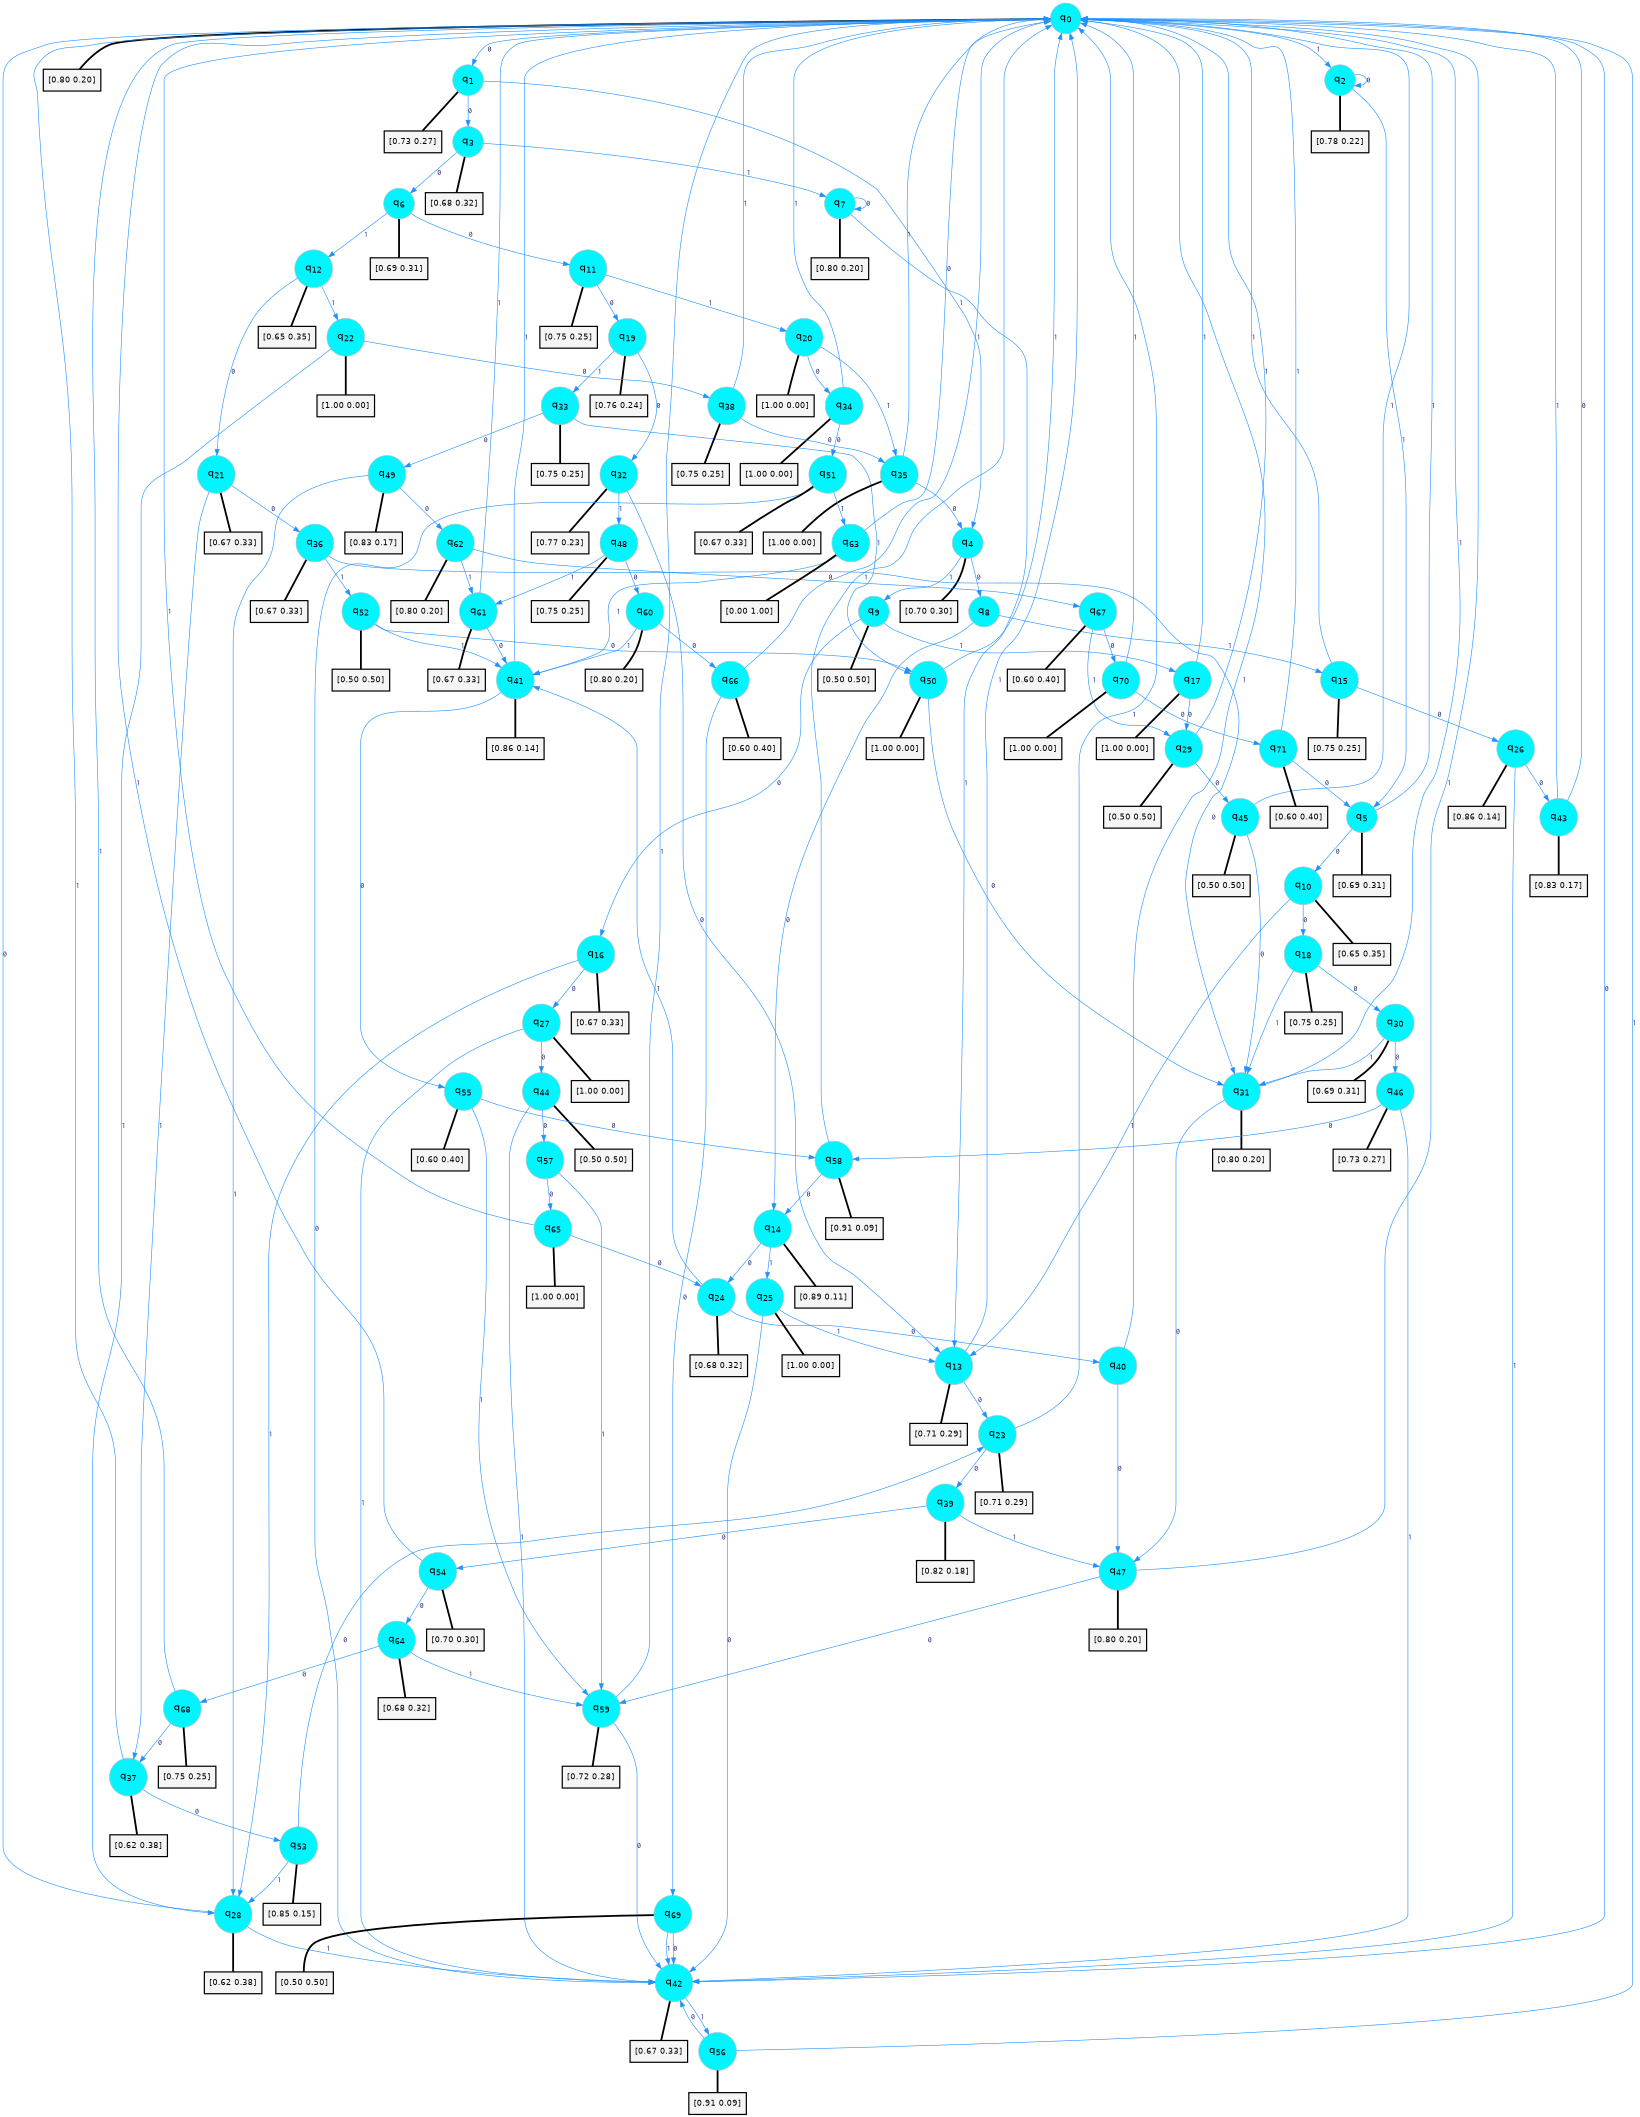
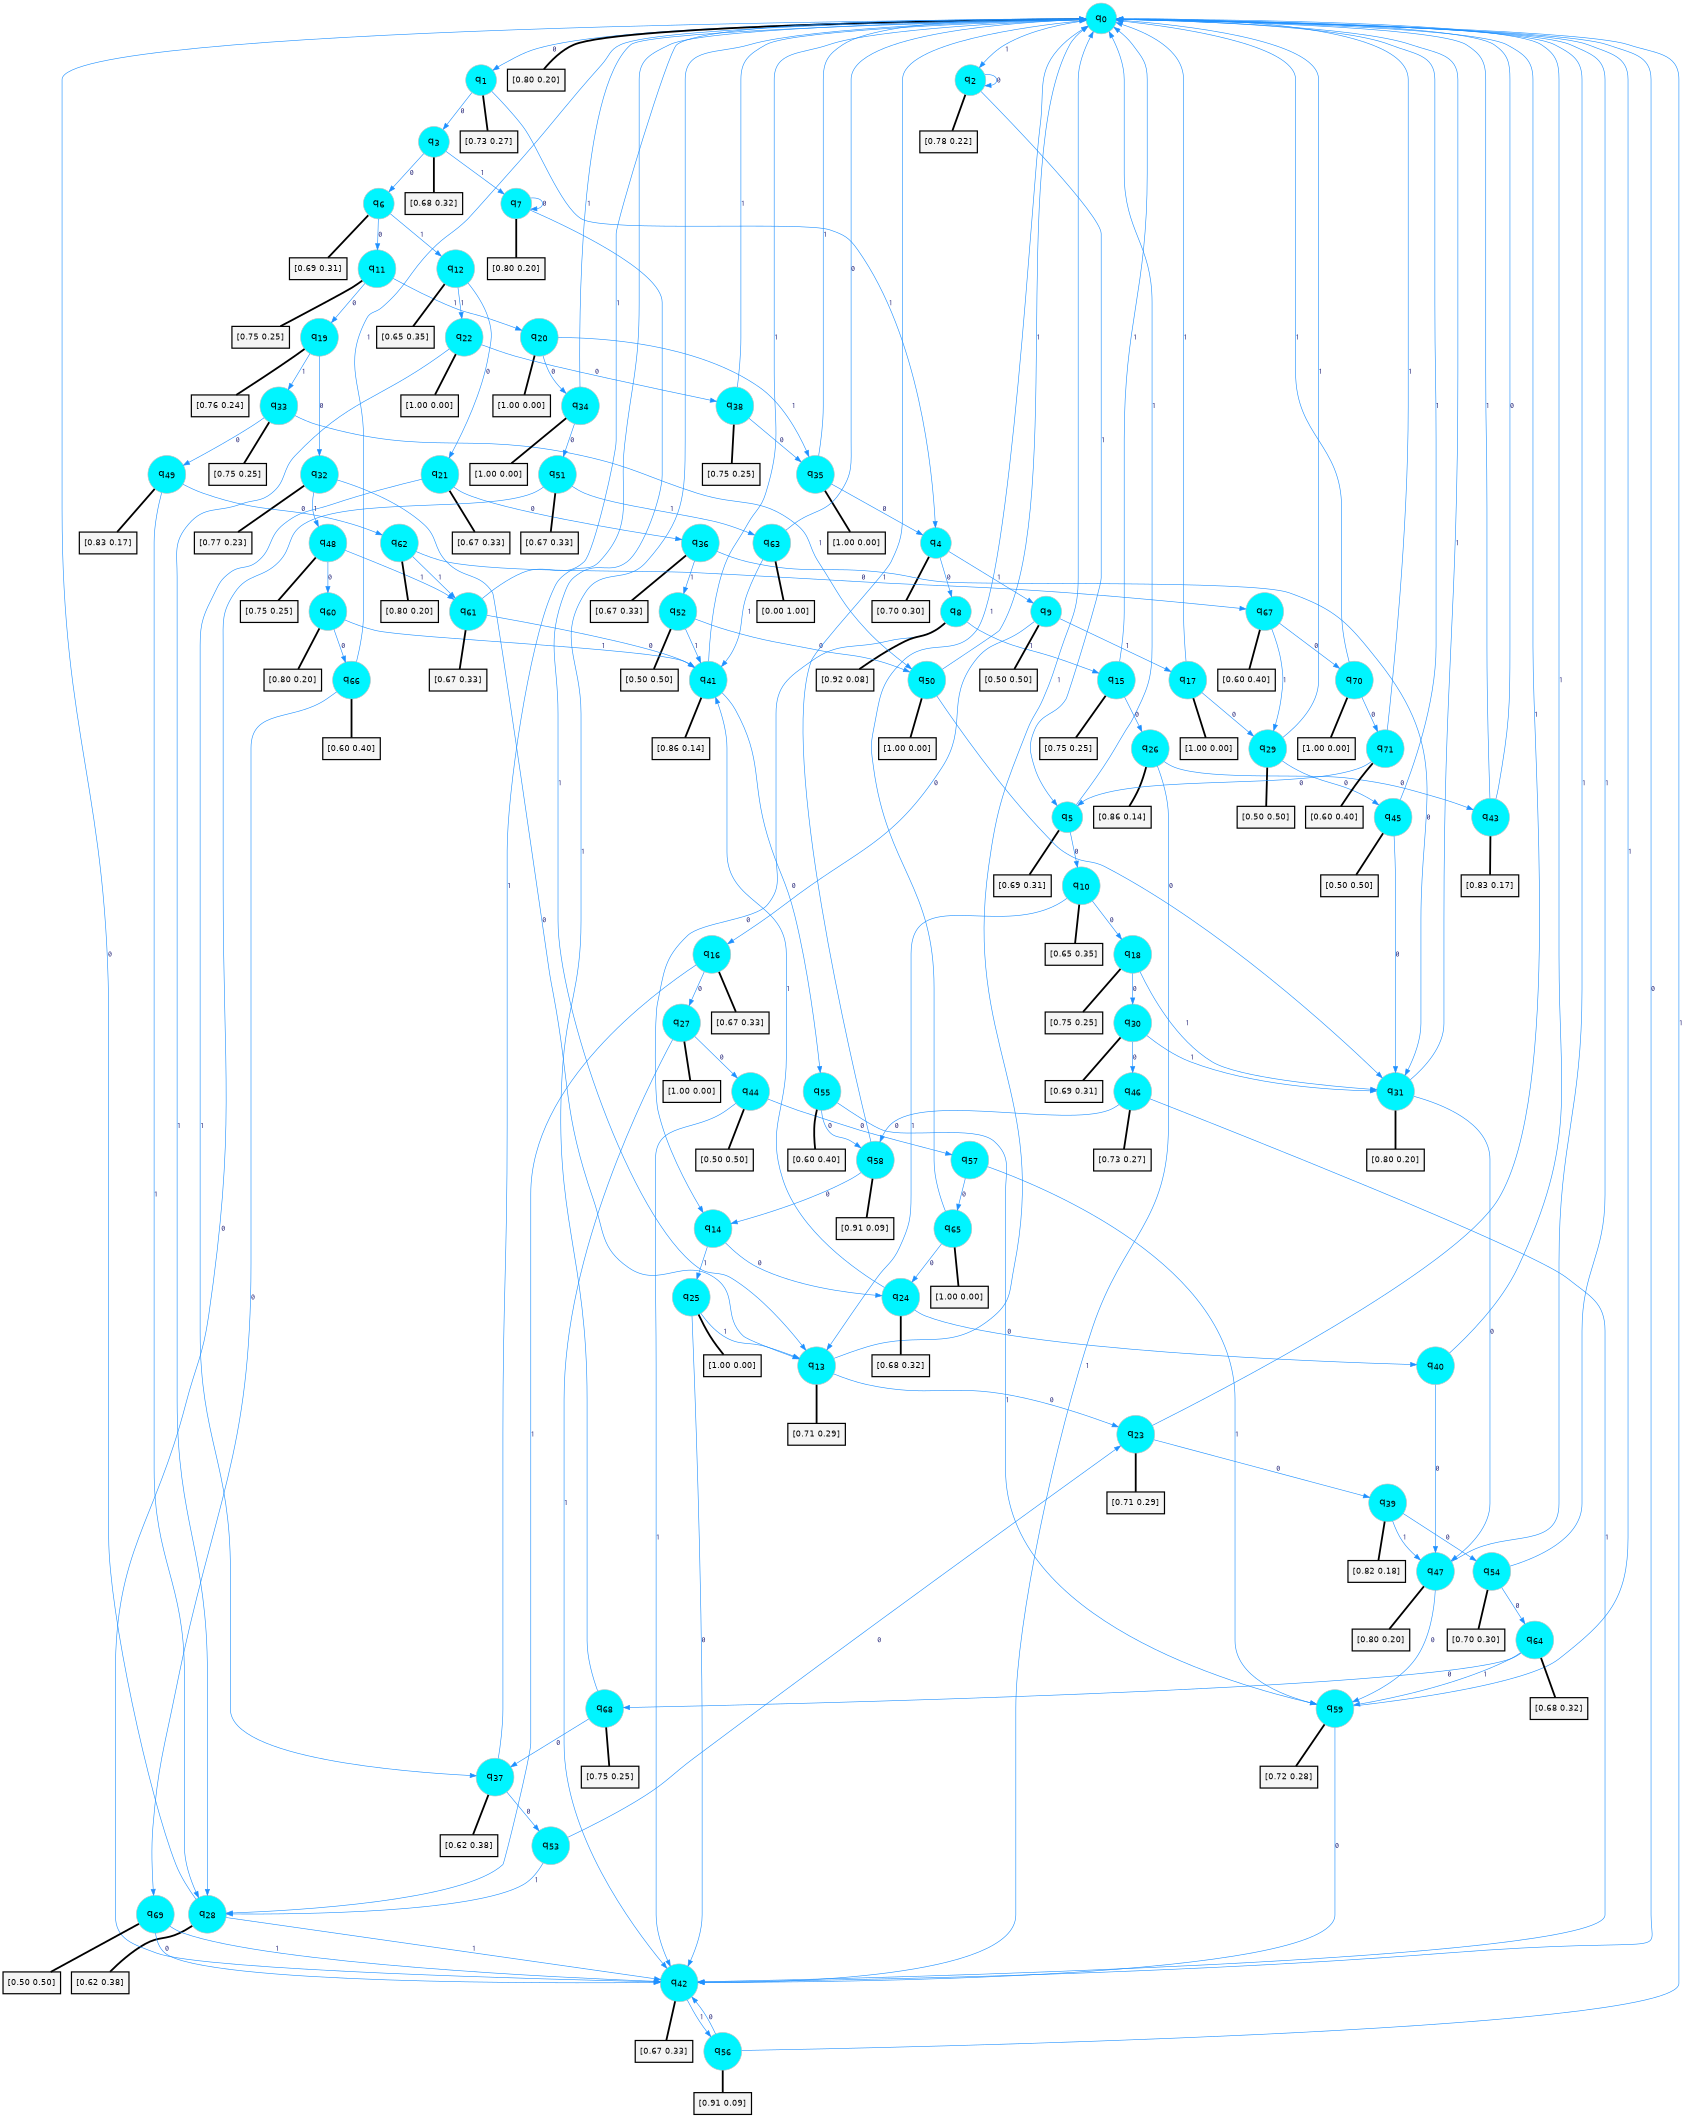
none -> (845, 680)
(824, 1297) -> none
(292, 1914) -> none
